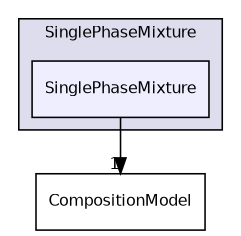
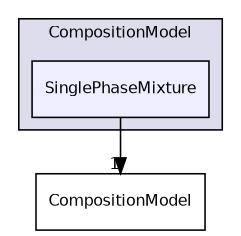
(121, 34) -> (121, 34)
